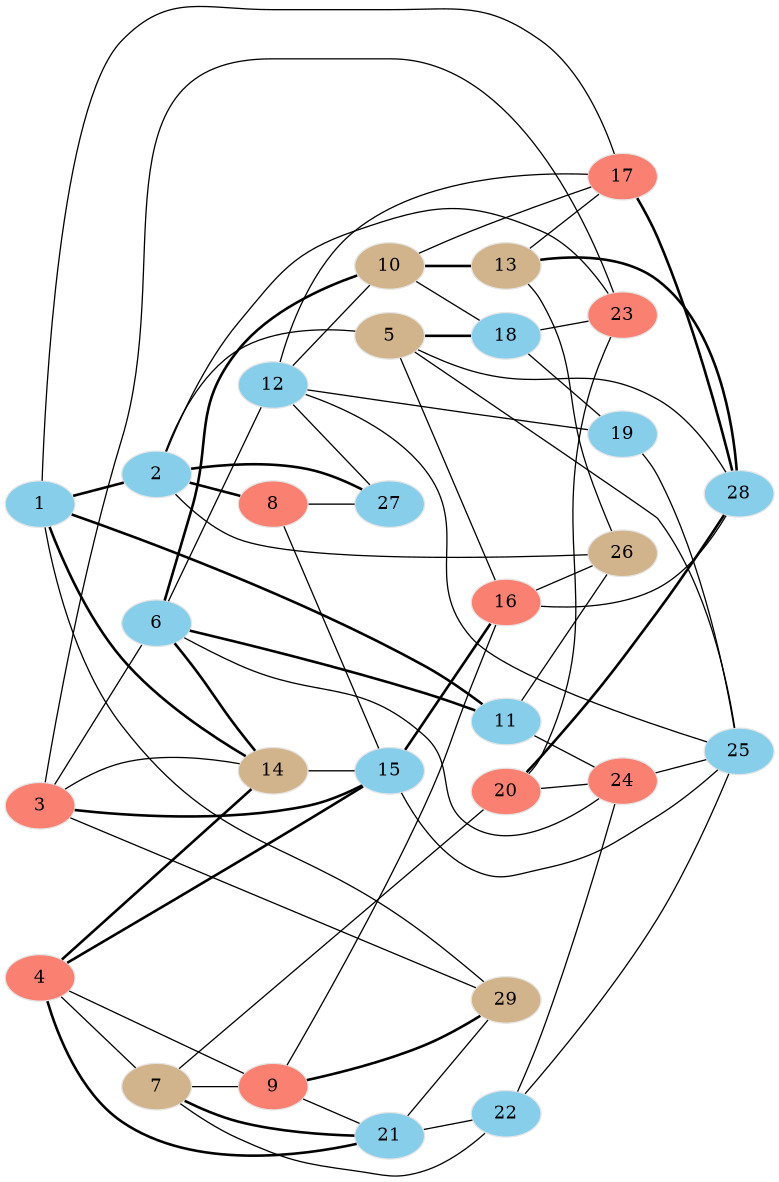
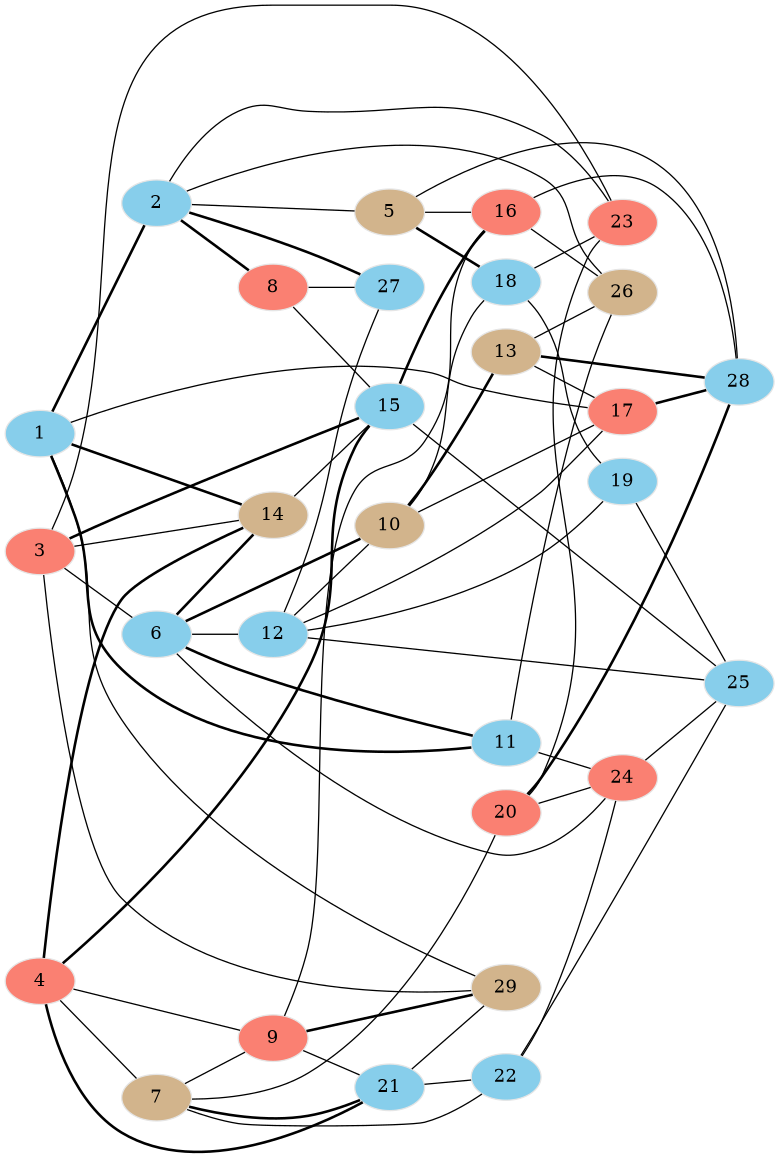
(629, 498) -> none
